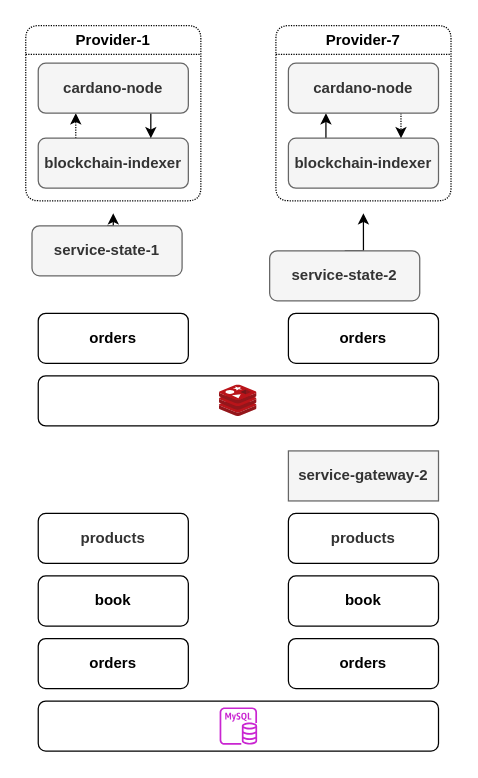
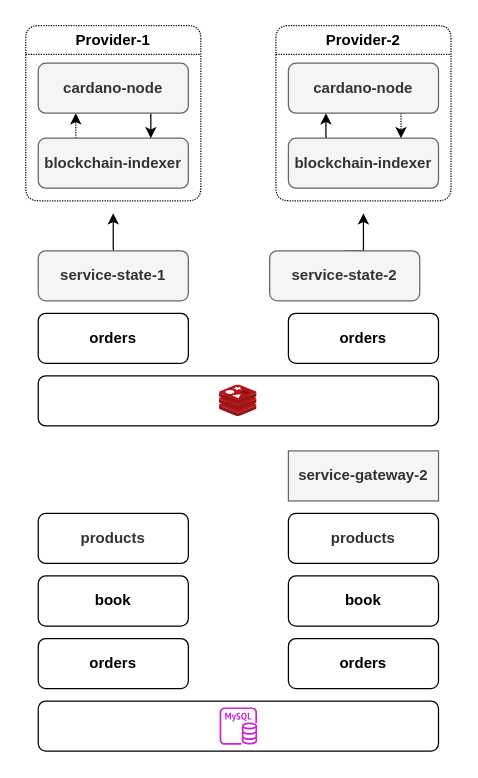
(363, 41) -> (363, 41)
(107, 251) -> (113, 276)
